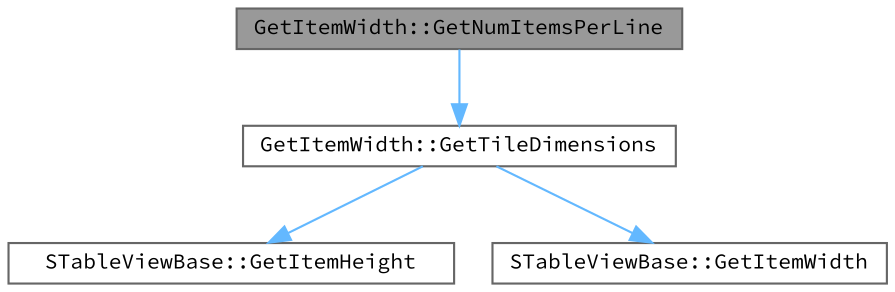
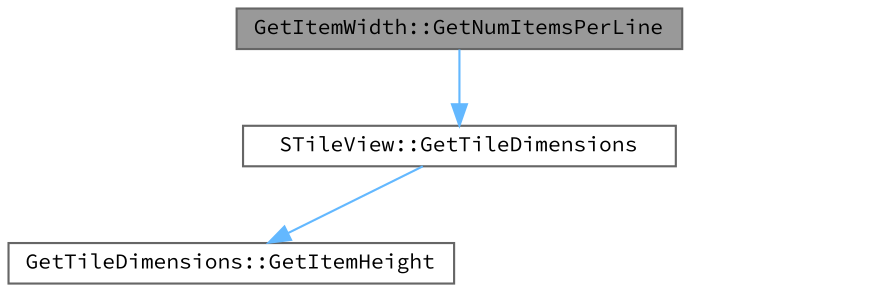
(459, 146) -> (459, 146)
(231, 263) -> (231, 263)
(690, 263) -> none
